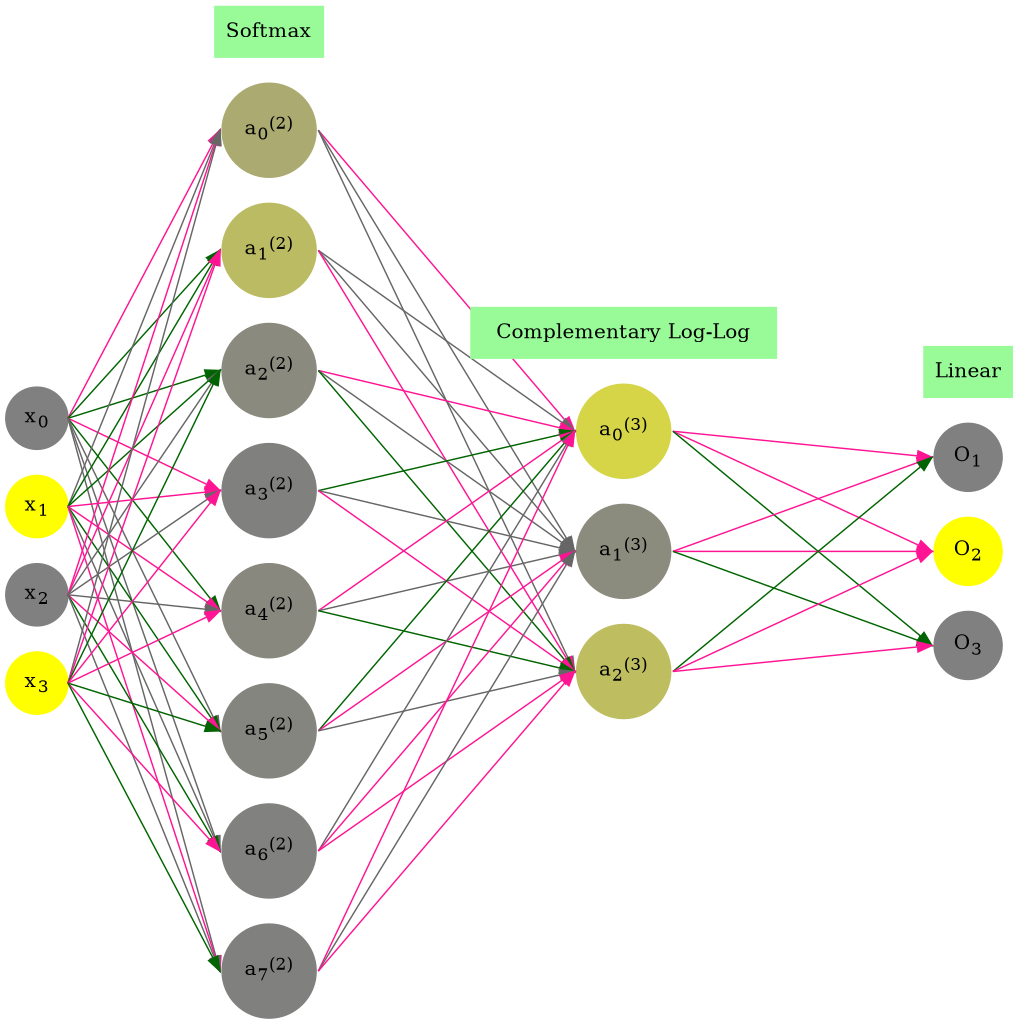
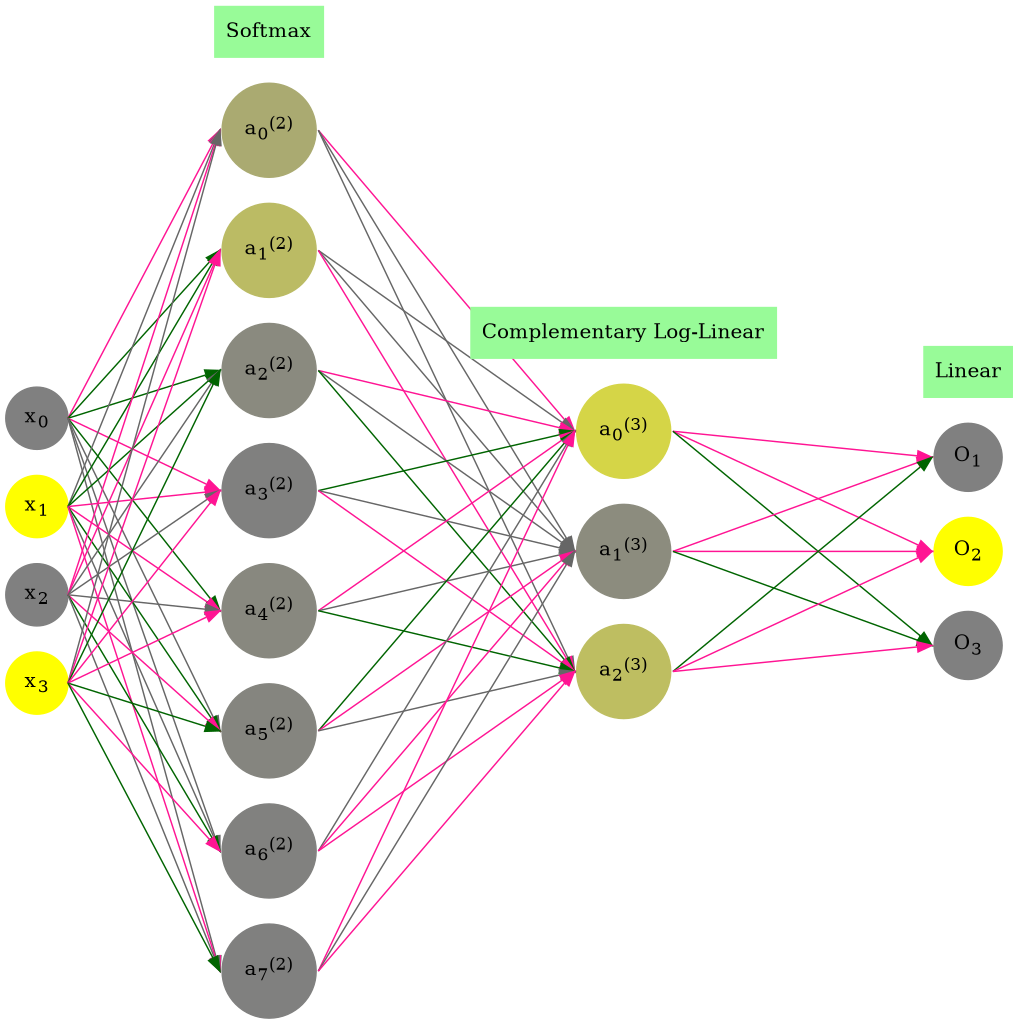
(624, 333) -> (624, 333)
